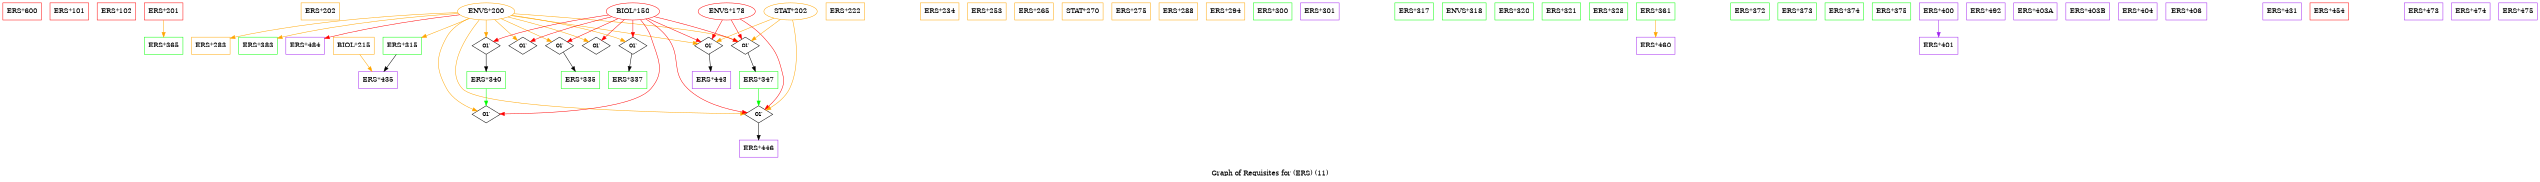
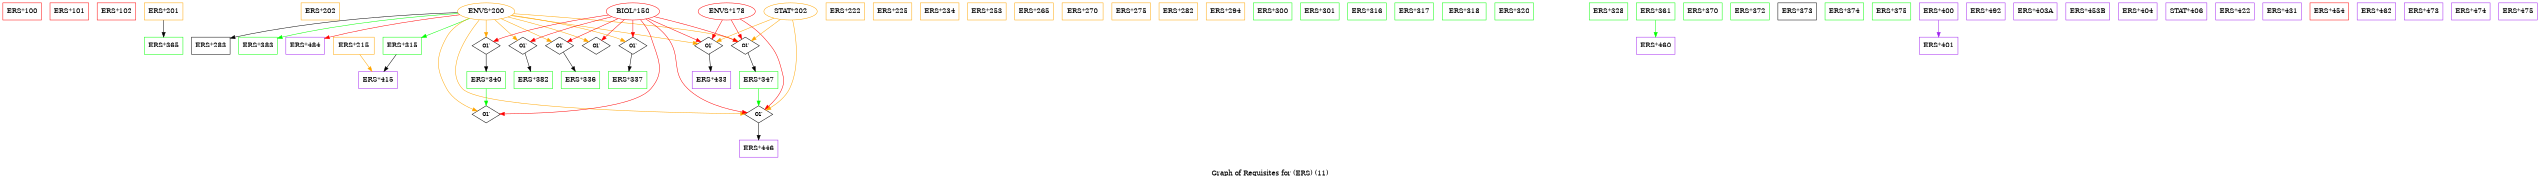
(22, 11) -> (22, 11)
(164, 11) -> (164, 11)
none -> (893, 11)
(1083, 11) -> (1083, 11)
(1178, 11) -> (1178, 11)
(1320, 11) -> (1320, 11)
none -> (1367, 11)
(1464, 11) -> (1464, 11)
(1561, 11) -> none
none -> (1703, 11)
(1797, 11) -> (1797, 11)
(2088, 11) -> (2088, 11)
(2186, 11) -> (2186, 11)
none -> (2235, 11)
none -> (2376, 11)
(346, 20) -> (346, 20)
(370, 22) -> (370, 22)
(164, 26) -> (164, 26)
(1656, 26) -> (1656, 26)
(448, 27) -> (448, 27)
(211, 46) -> (211, 46)
(354, 46) -> (354, 46)
(378, 80) -> (378, 80)
none -> (533, 80)
(580, 80) -> (580, 80)
(711, 80) -> (711, 80)
